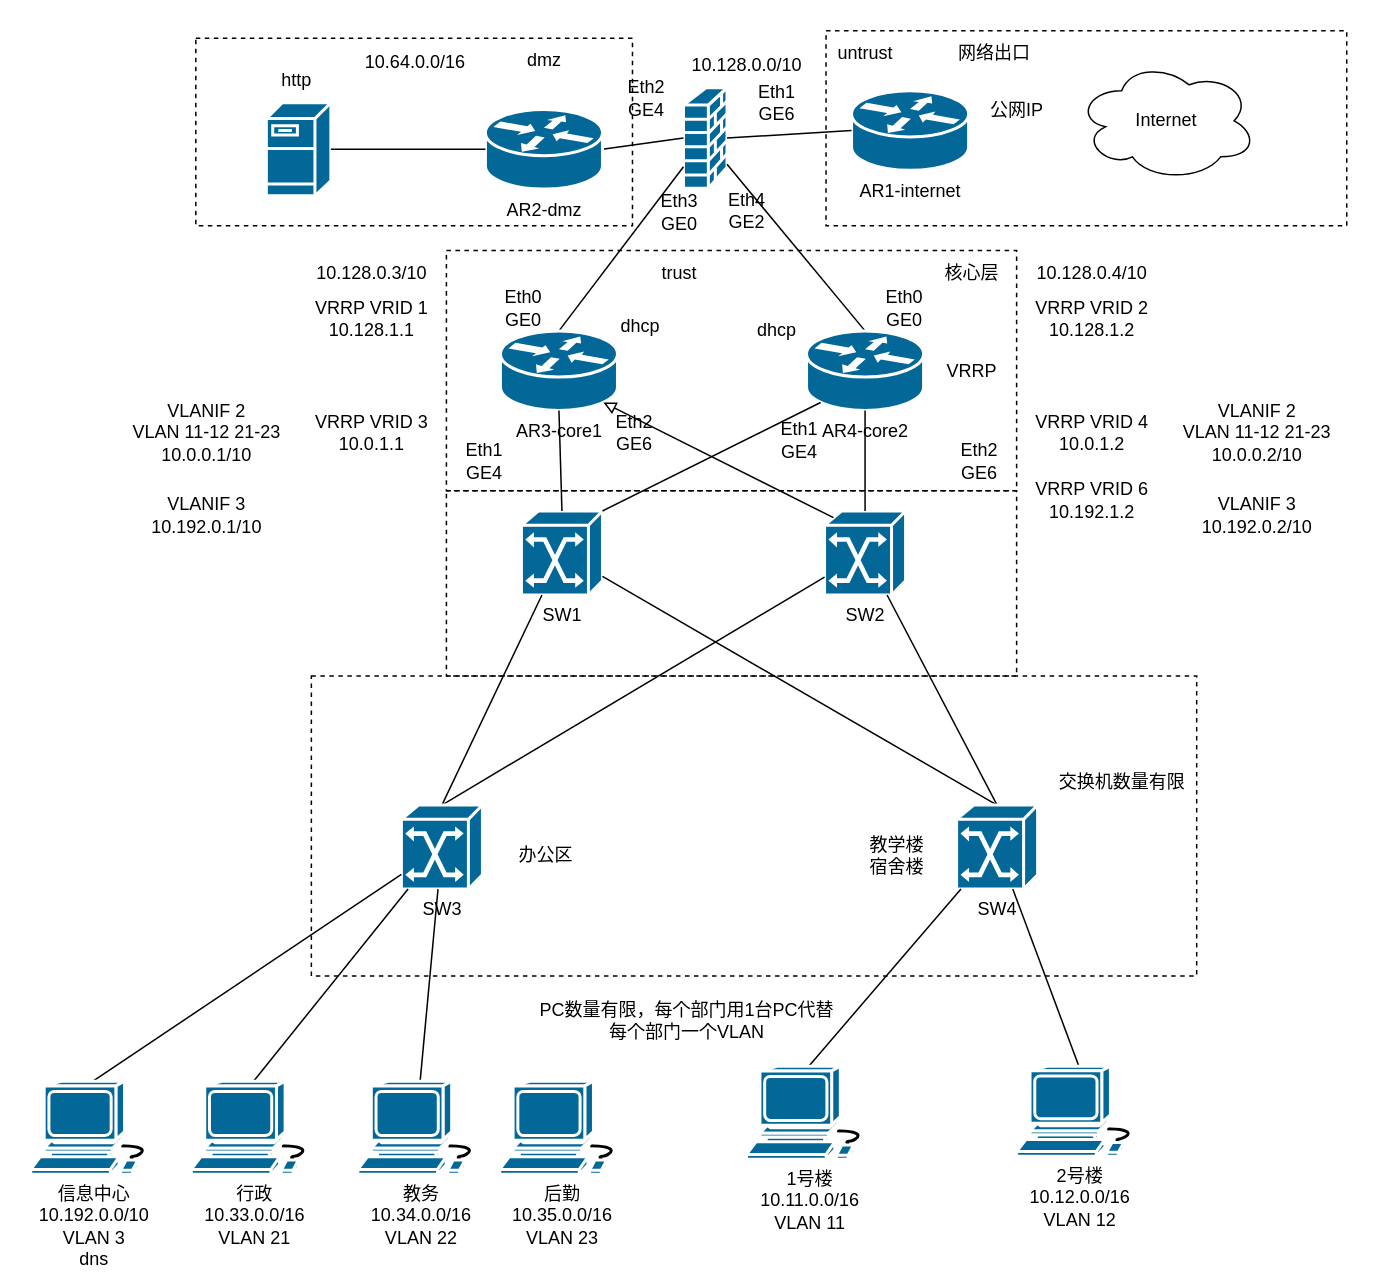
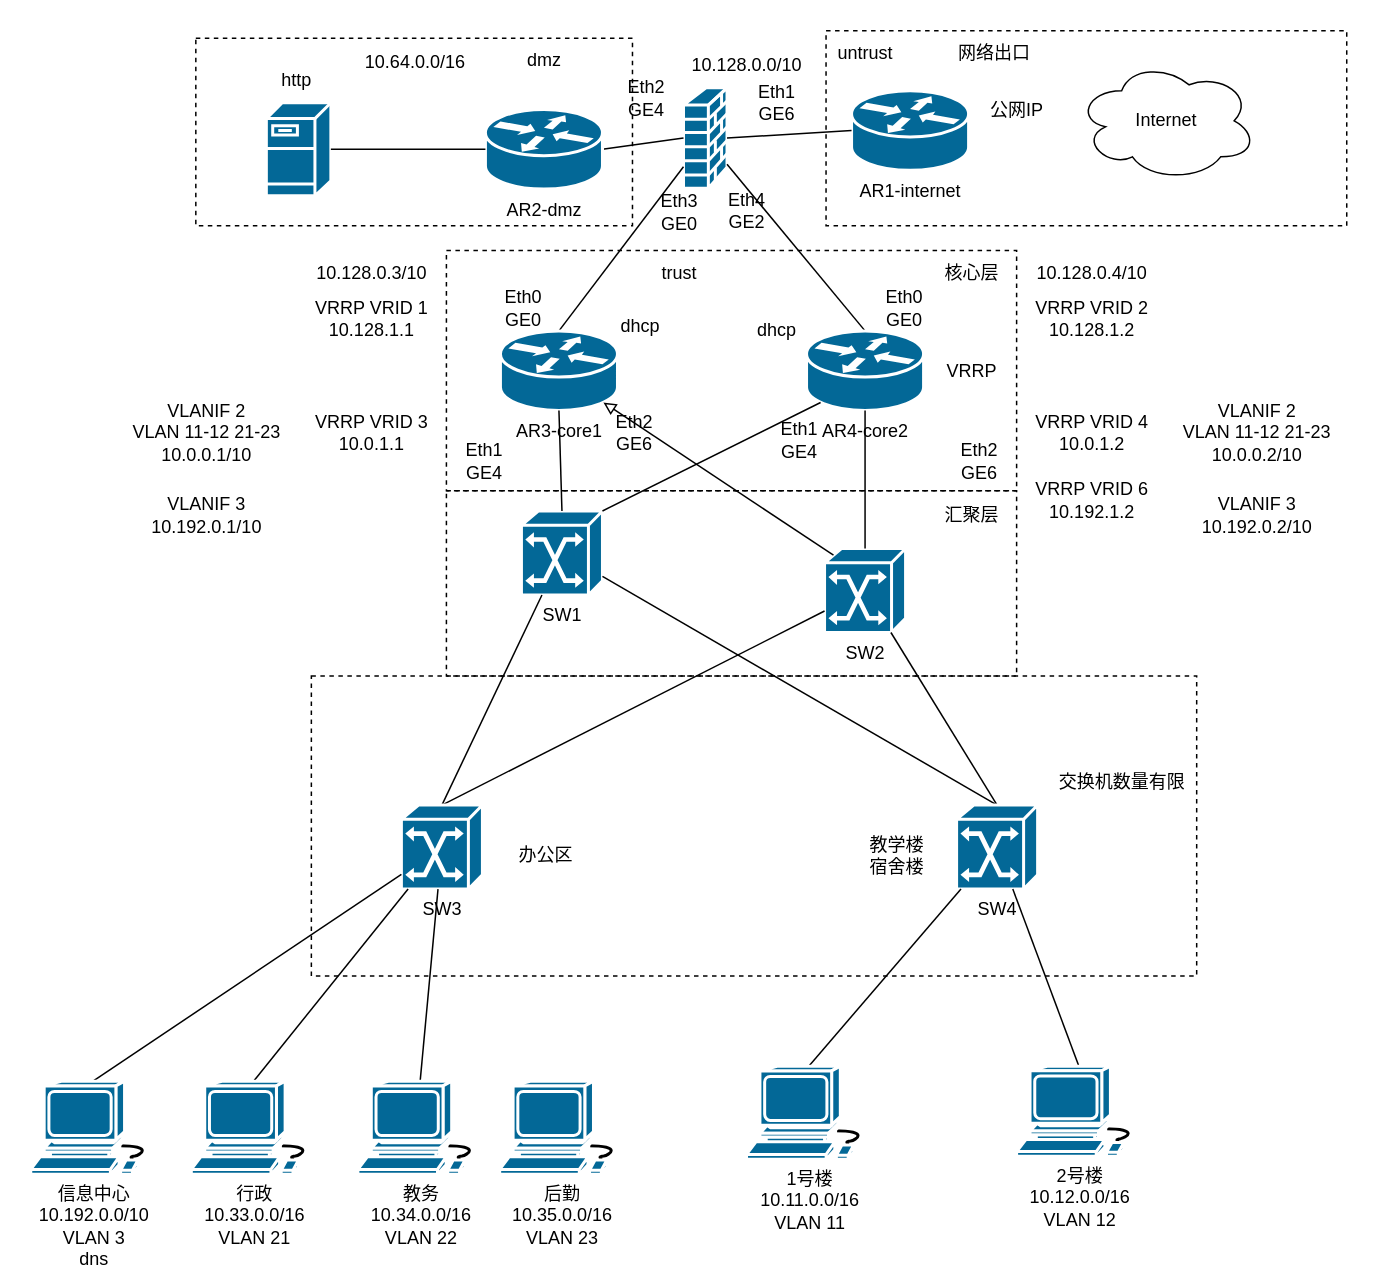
none -> (971, 515)
(865, 553) -> (865, 590)
(686, 1021) -> none
